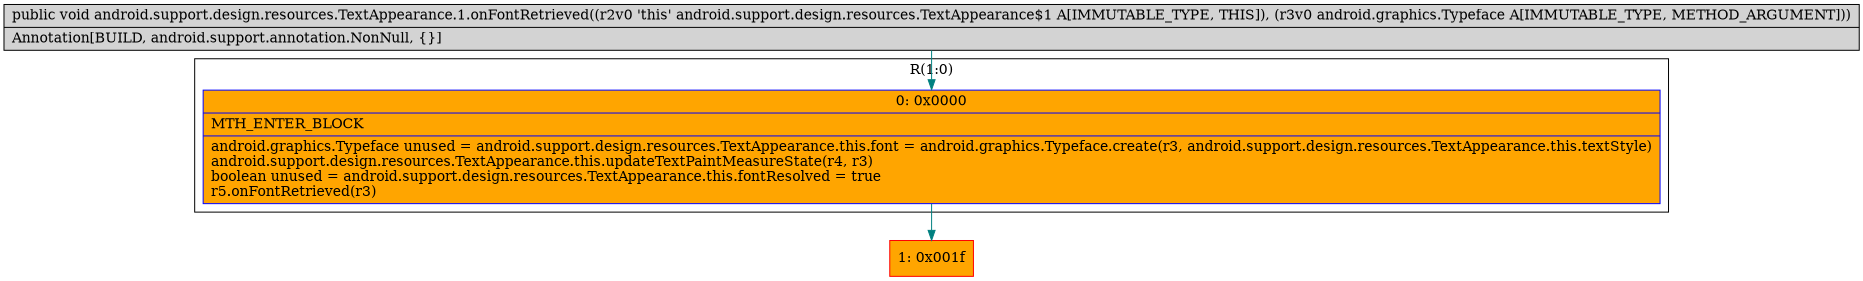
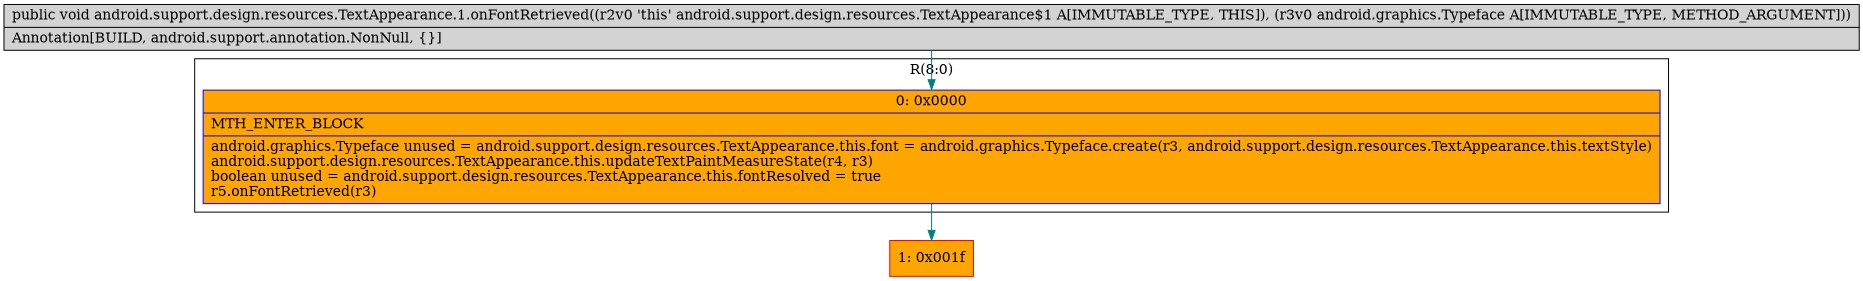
(932, 70) -> (932, 70)
